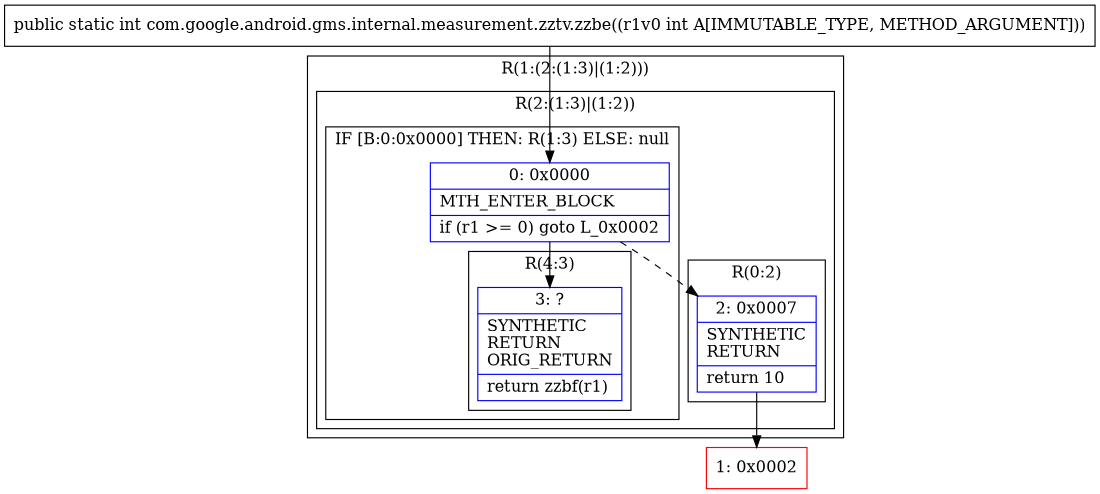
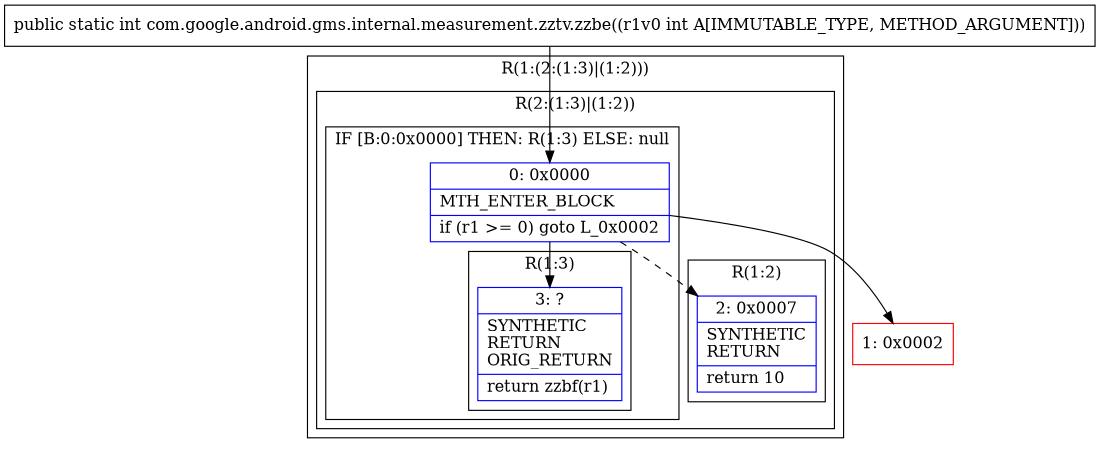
(550, 265) -> (550, 265)
(757, 273) -> (757, 273)
(757, 414) -> (792, 237)
